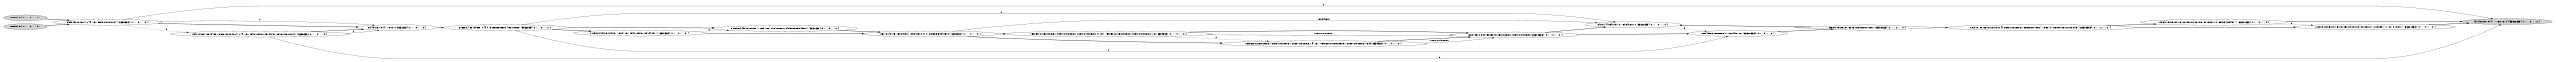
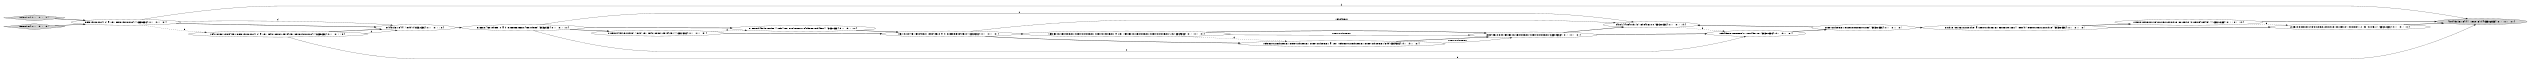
(25, 18) -> (34, 18)
(25, 27) -> (34, 27)
(1868, 28) -> (1864, 28)
